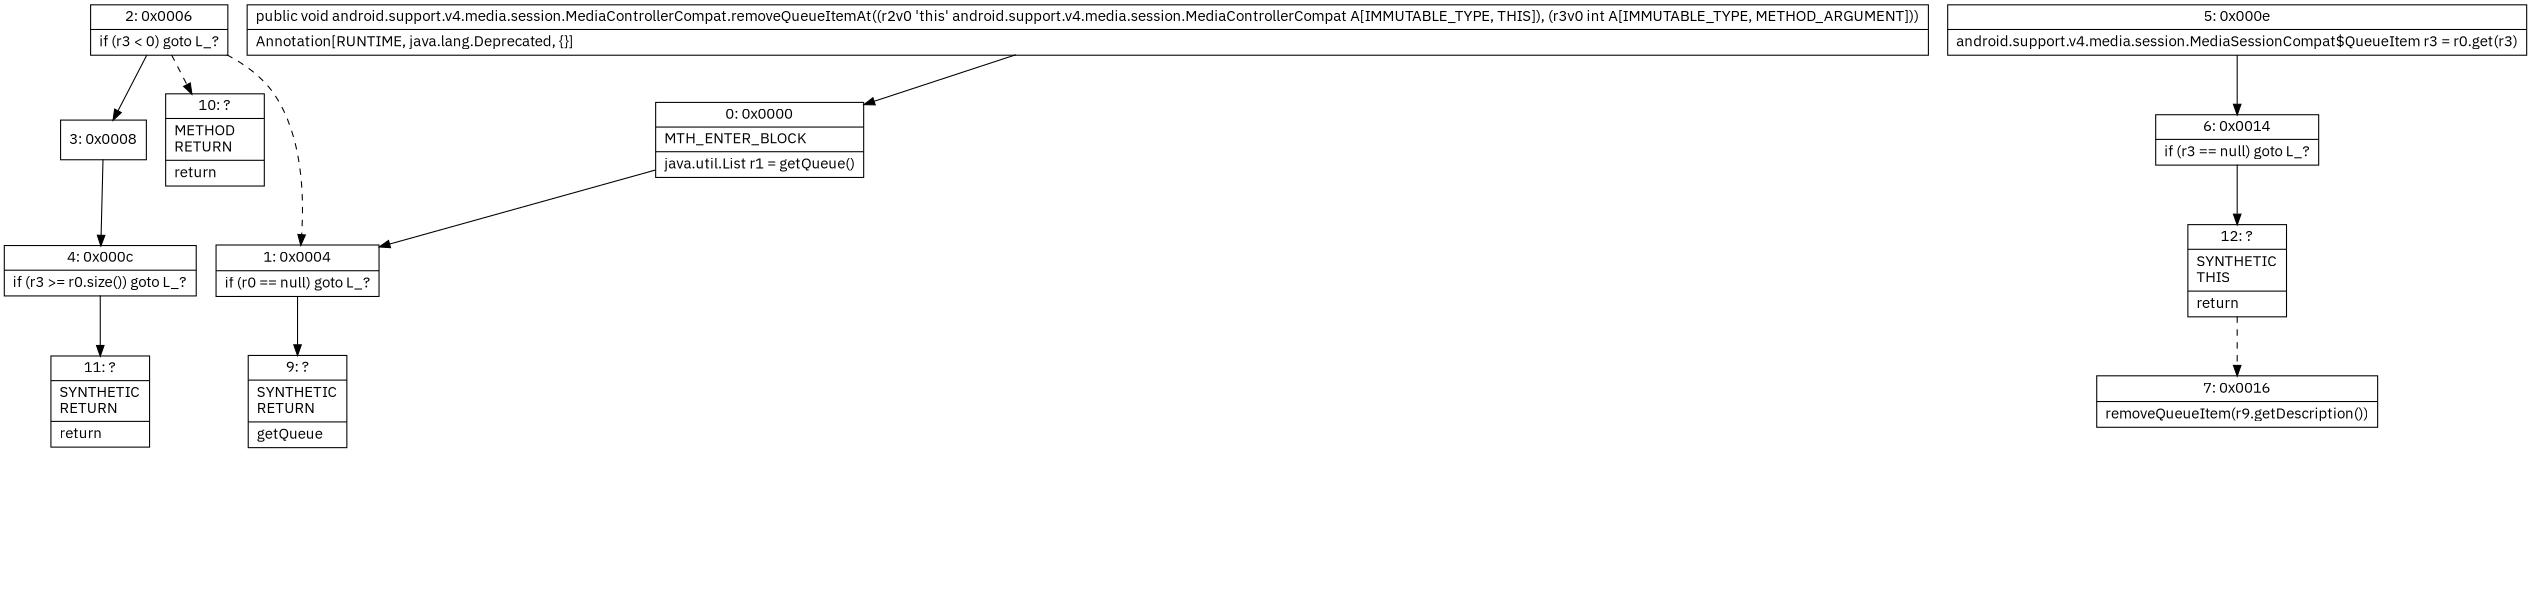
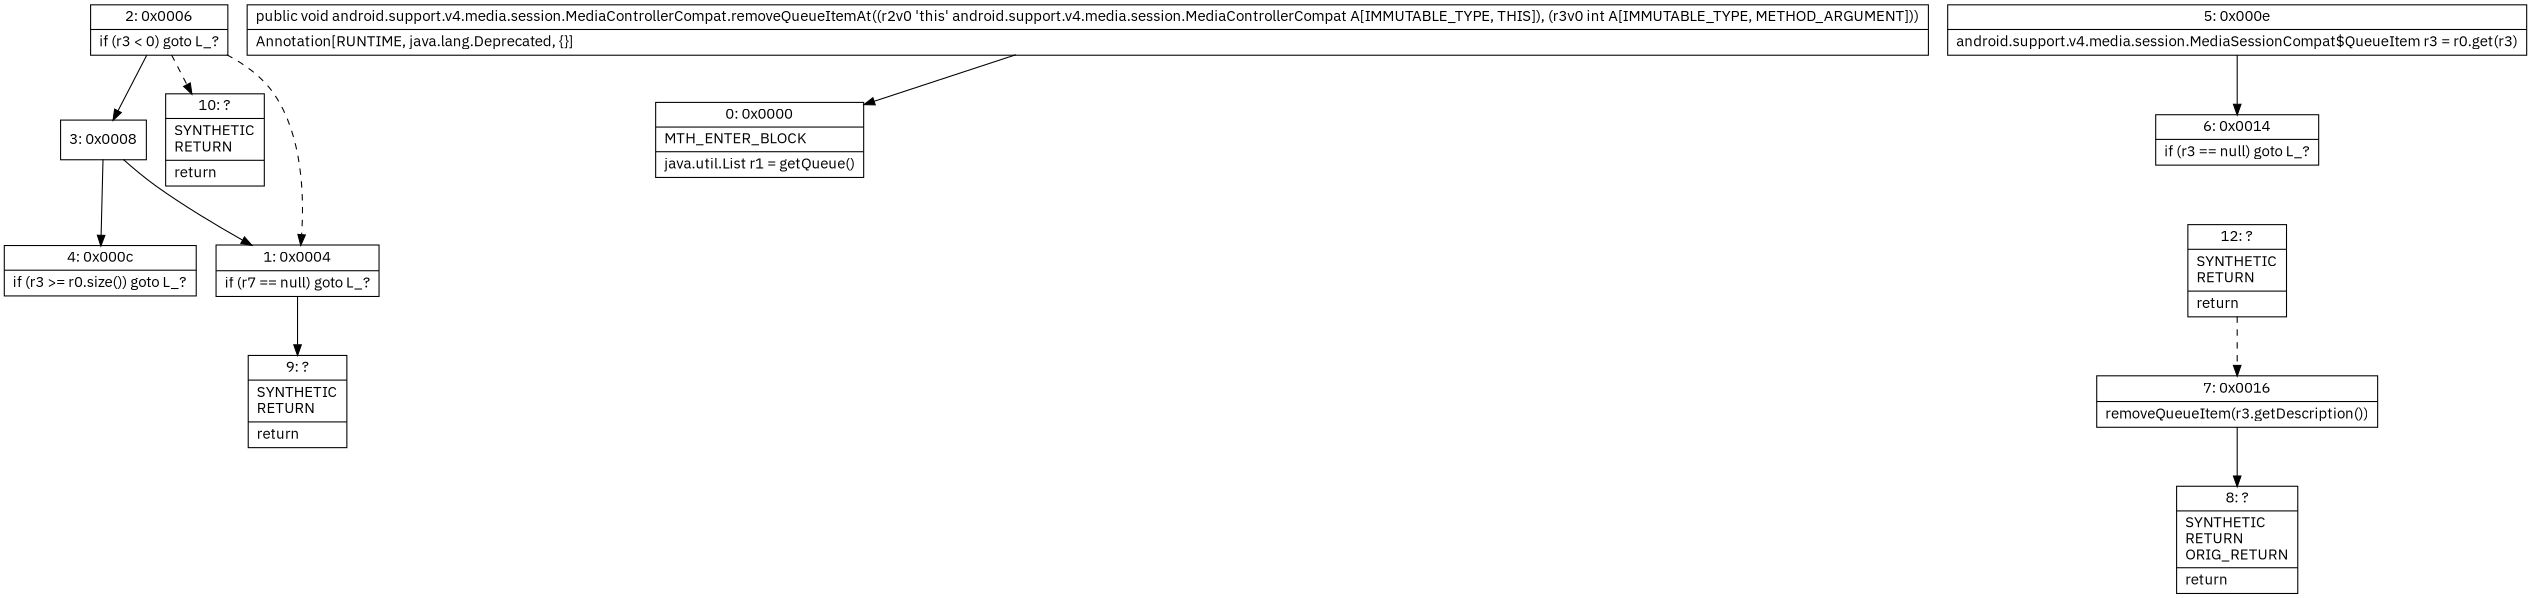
(205, 131) -> (215, 131)
(2237, 189) -> none
(523, 207) -> (181, 203)
(2214, 278) -> (2226, 278)
(298, 283) -> (298, 283)
(100, 402) -> none
(2237, 414) -> (2237, 414)
(290, 434) -> (278, 434)
none -> (2237, 540)
